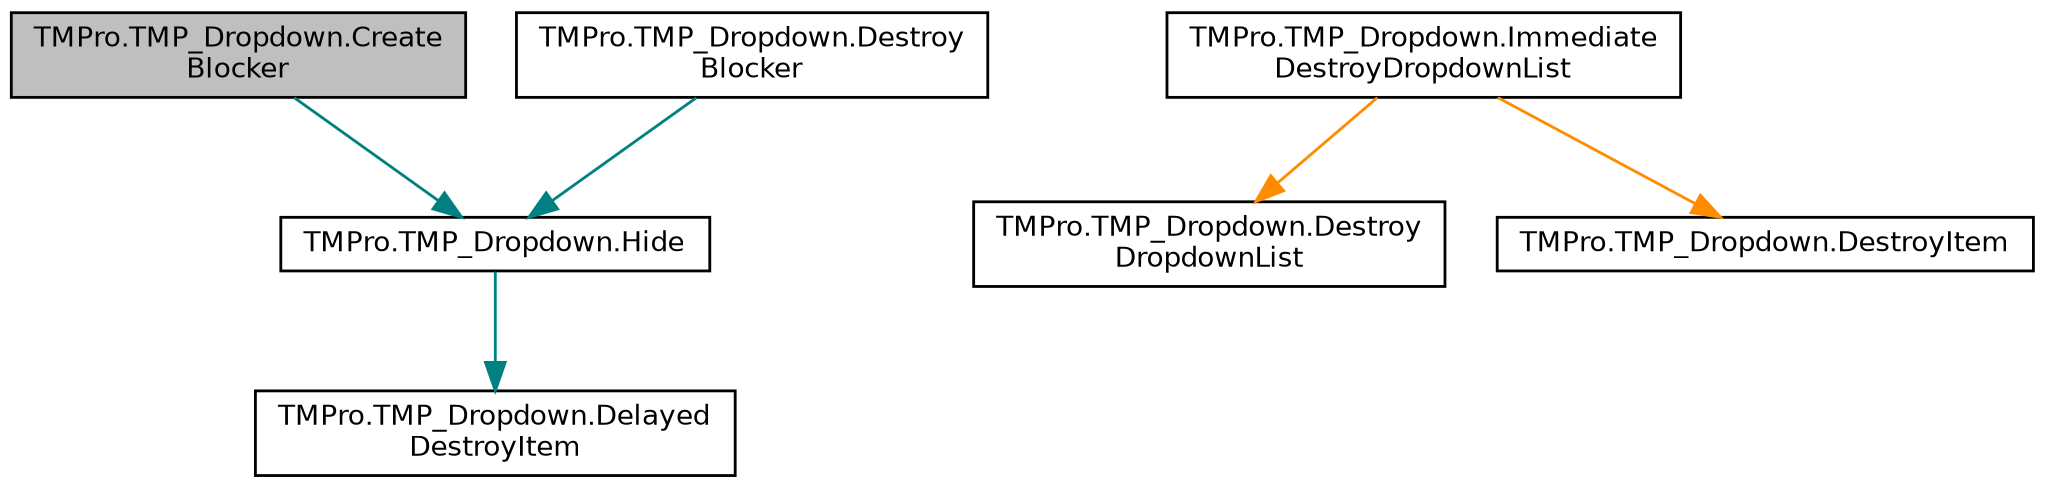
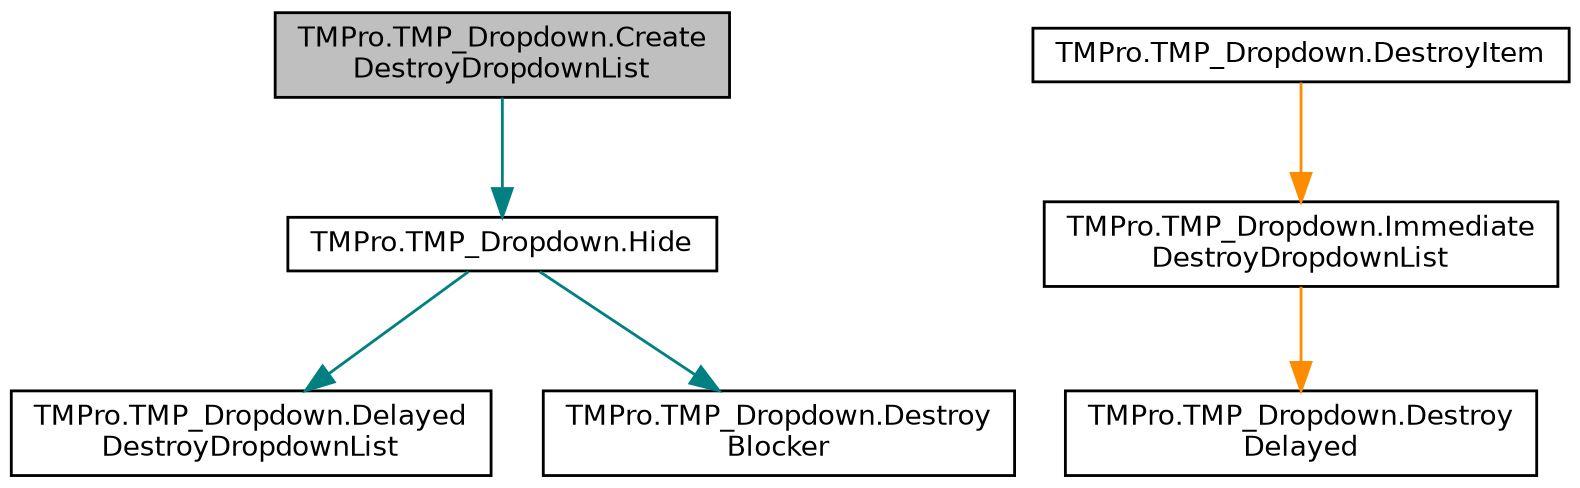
(238, 55) -> (502, 55)
(624, 149) -> (617, 323)
(1597, 151) -> (1301, 128)
(1209, 244) -> (1301, 433)
(495, 433) -> (251, 433)
